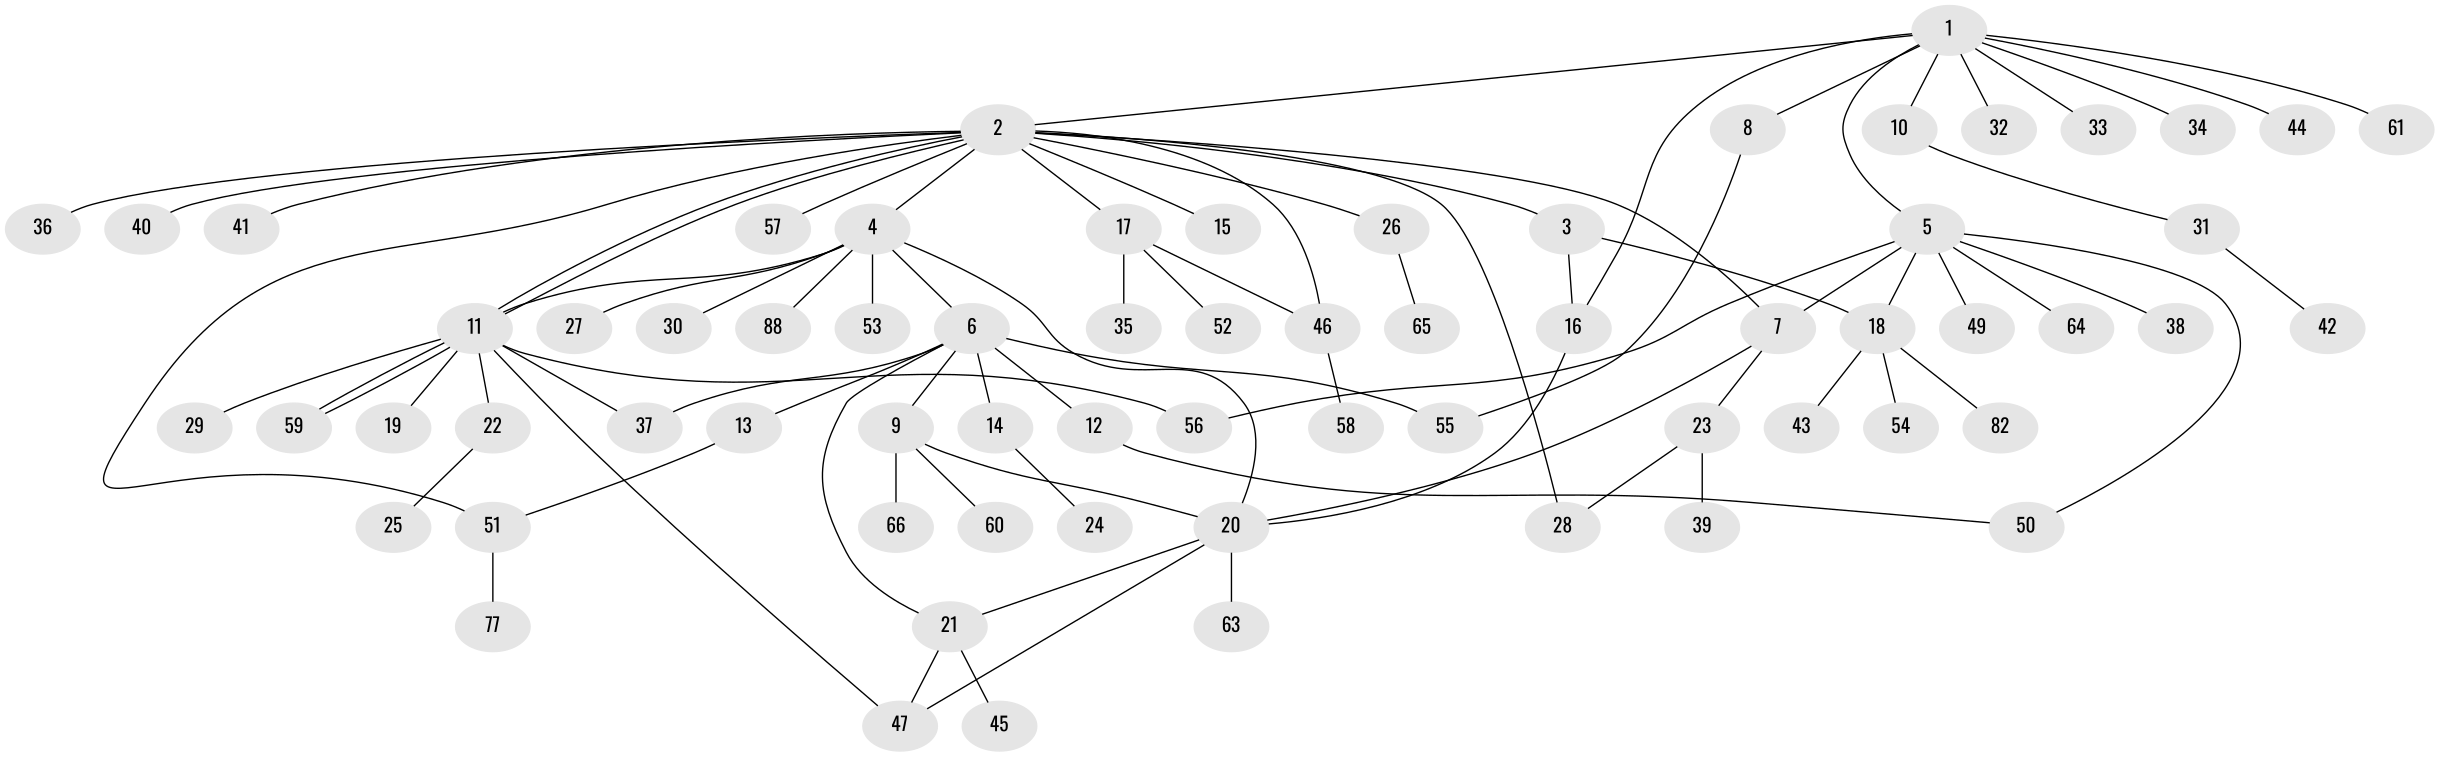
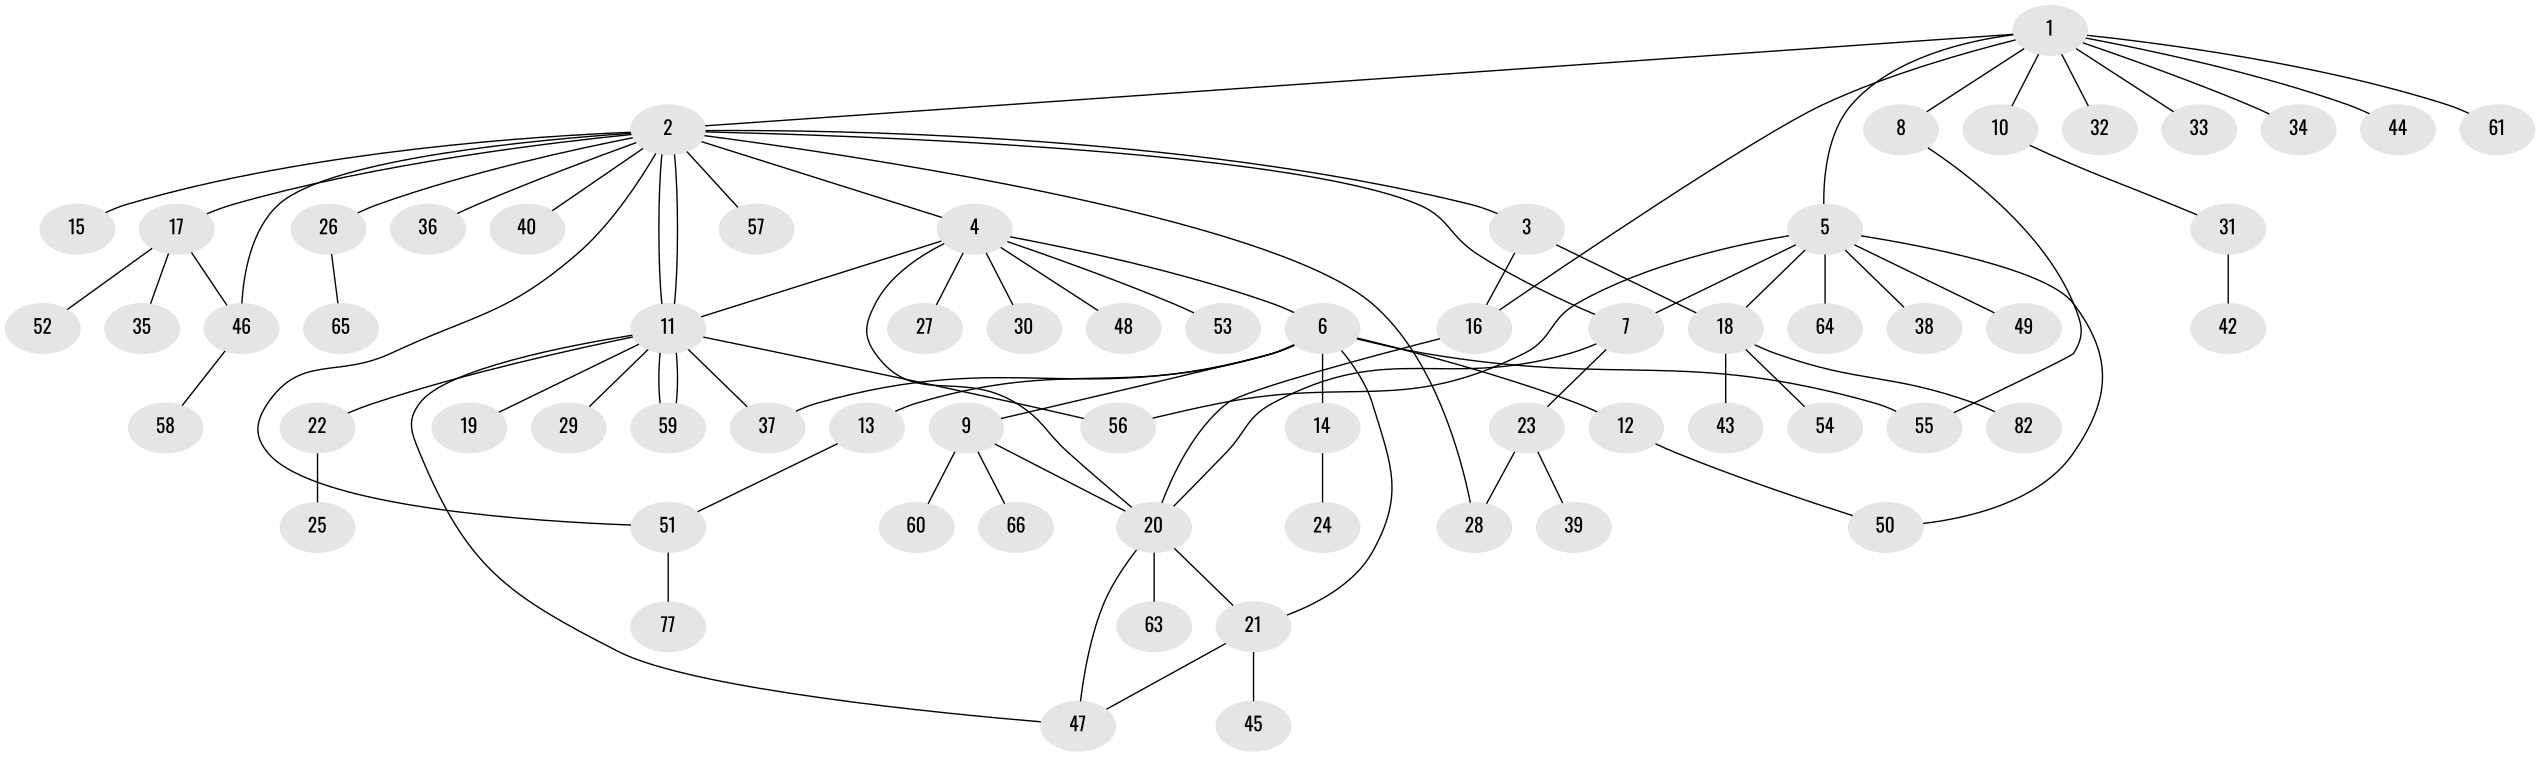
(242, 229) -> none
(773, 329) -> (1124, 329)
